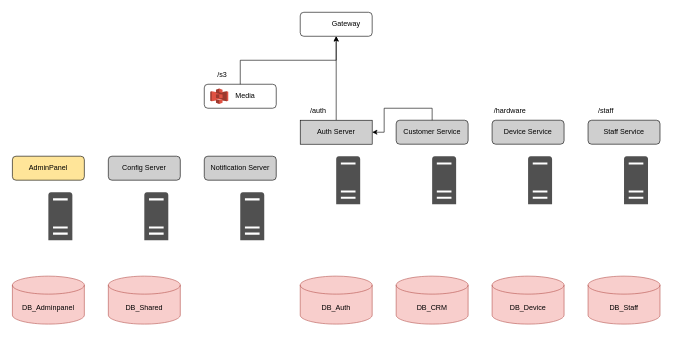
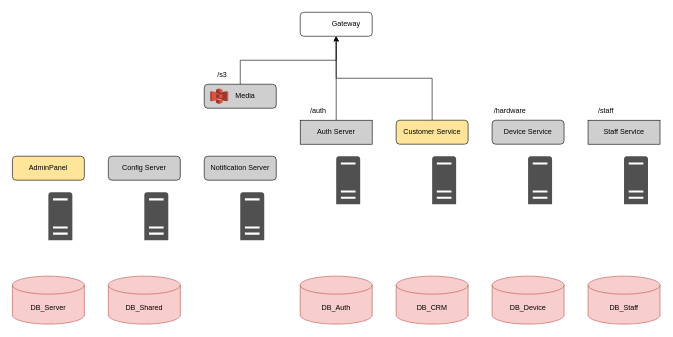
(240, 96) -> (240, 96)
(384, 108) -> (401, 78)
(432, 132) -> (432, 132)
(624, 132) -> (624, 132)
(48, 308) -> (48, 308)
